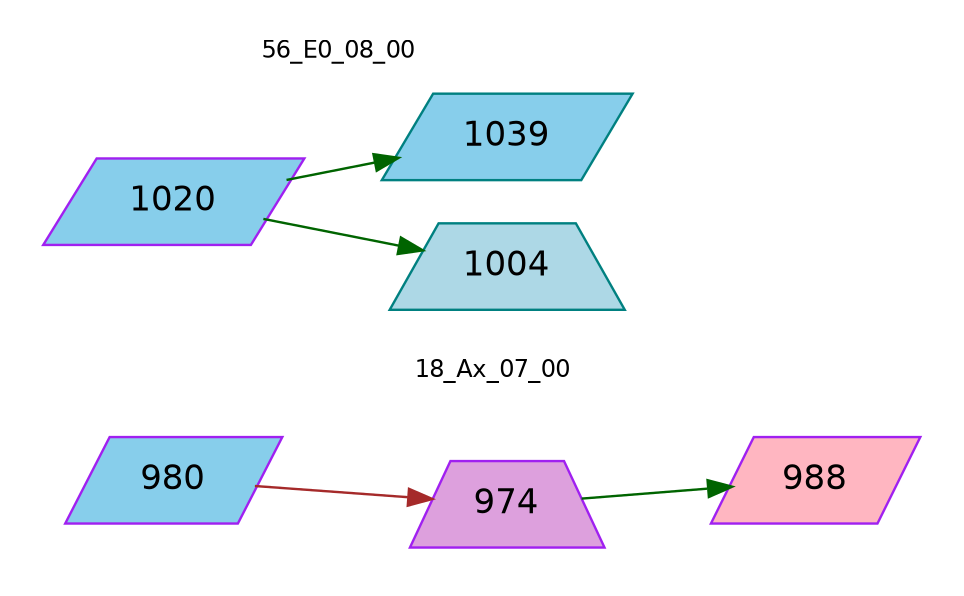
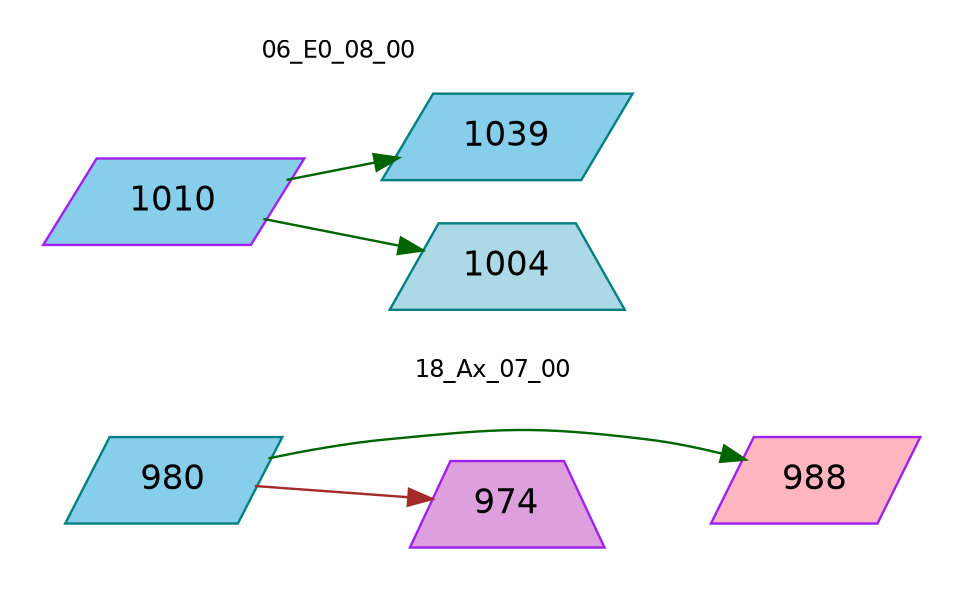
(338, 52) -> (338, 52)
(174, 202) -> (174, 202)
(174, 480) -> (174, 480)
(644, 494) -> (495, 431)
